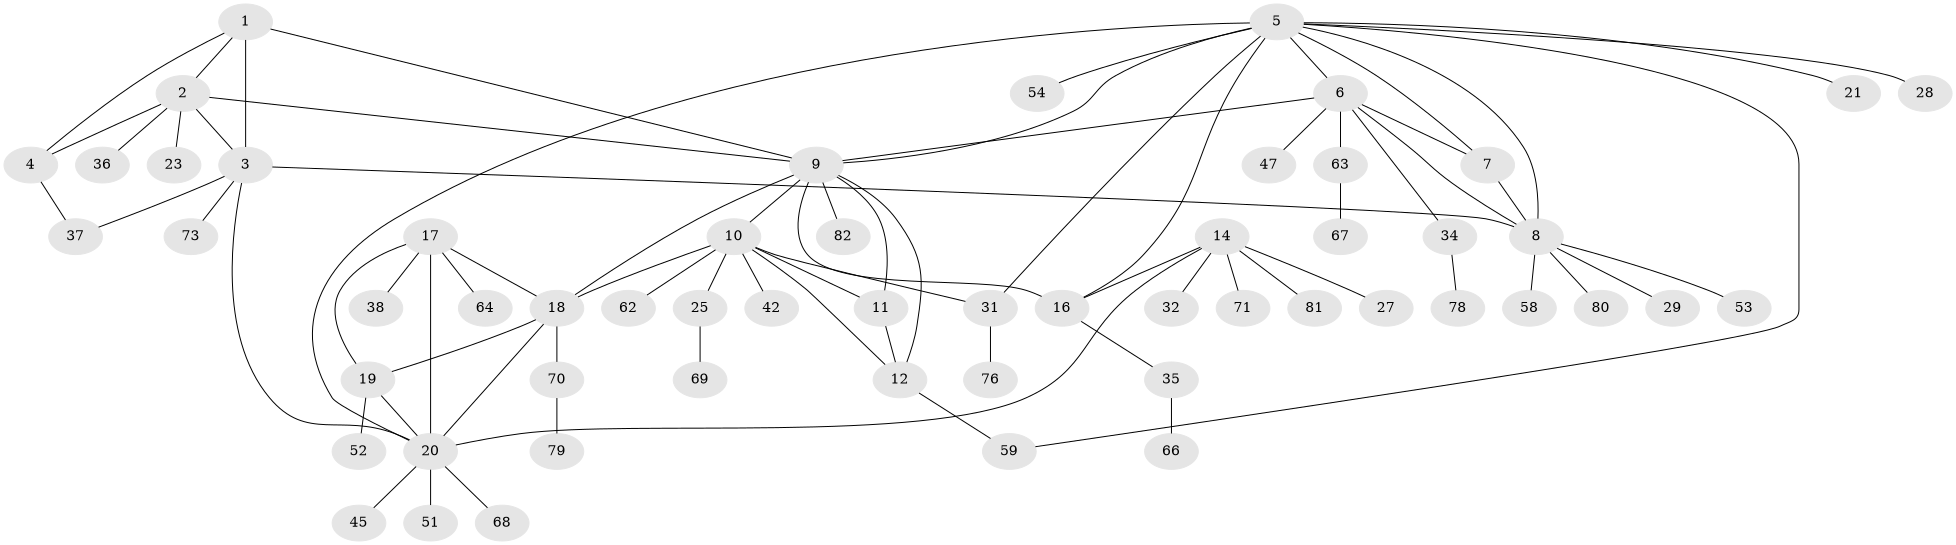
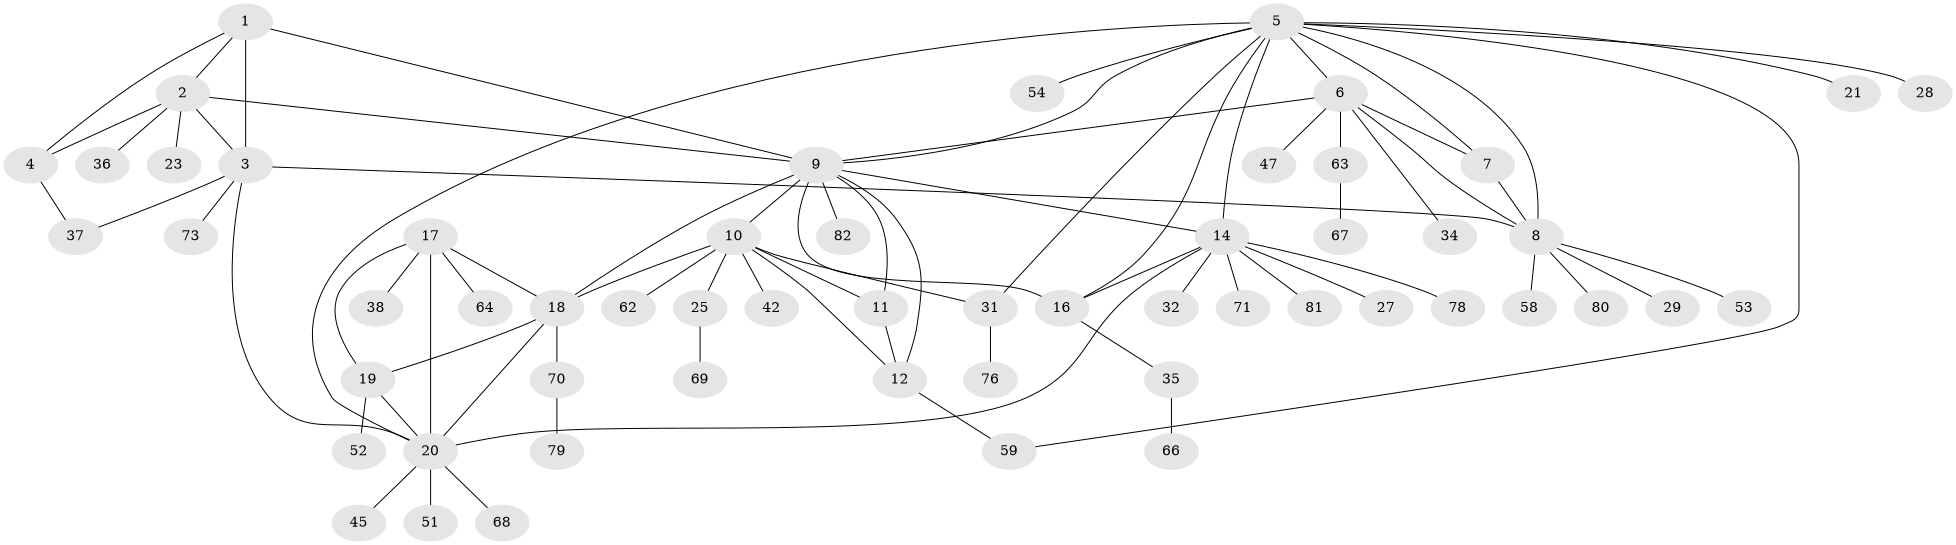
none -> (1238, 127)
none -> (1019, 201)
(1454, 273) -> (1343, 266)
